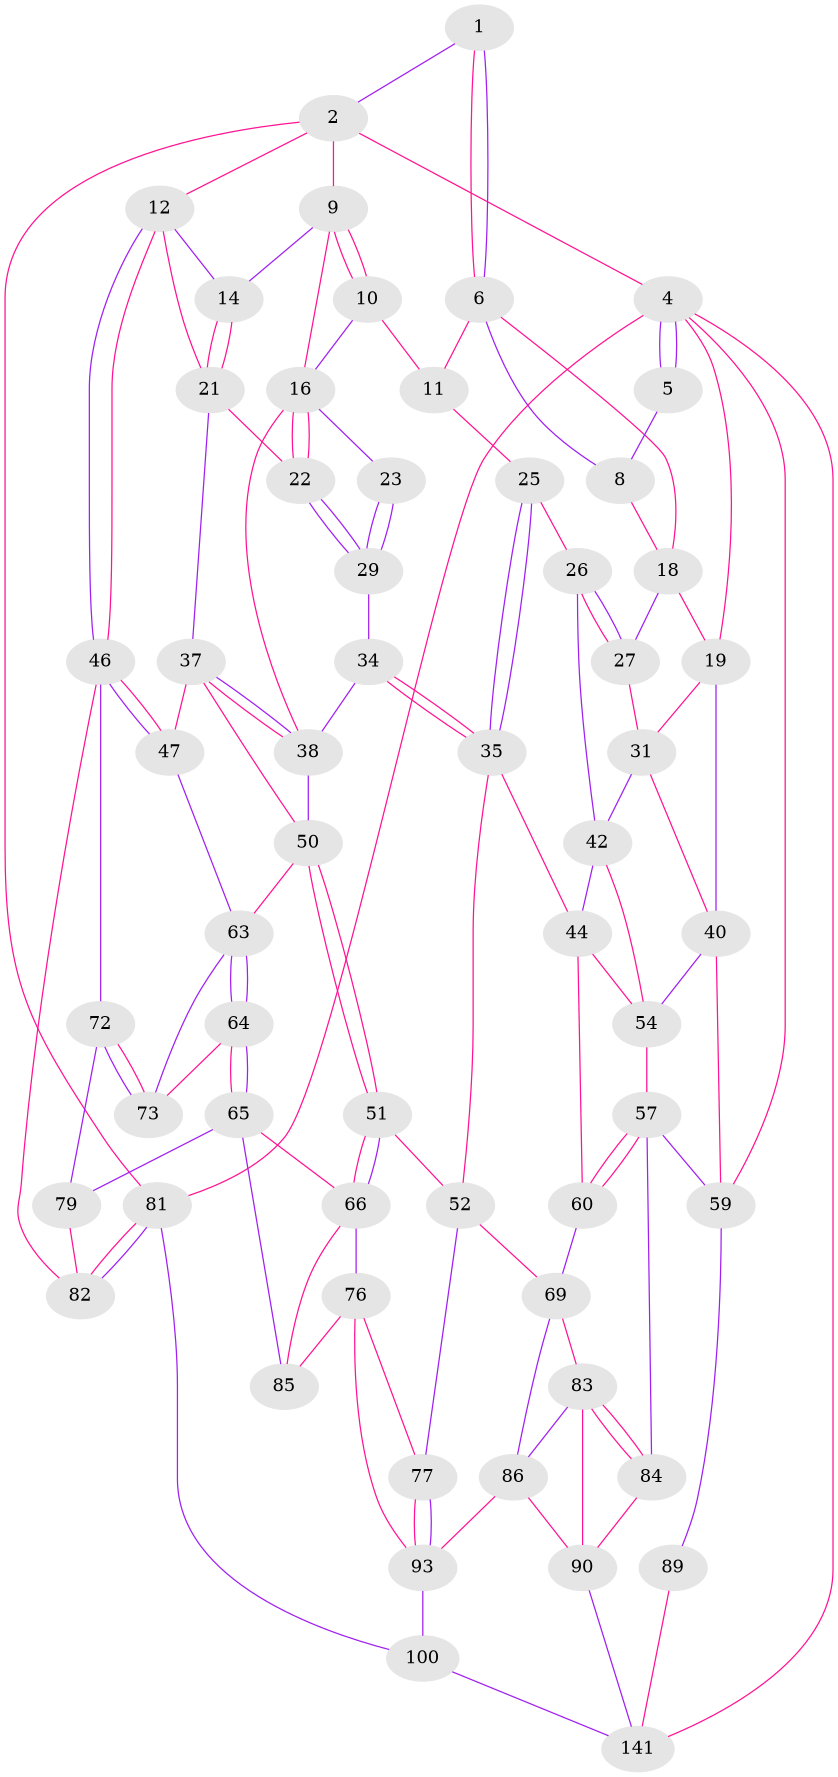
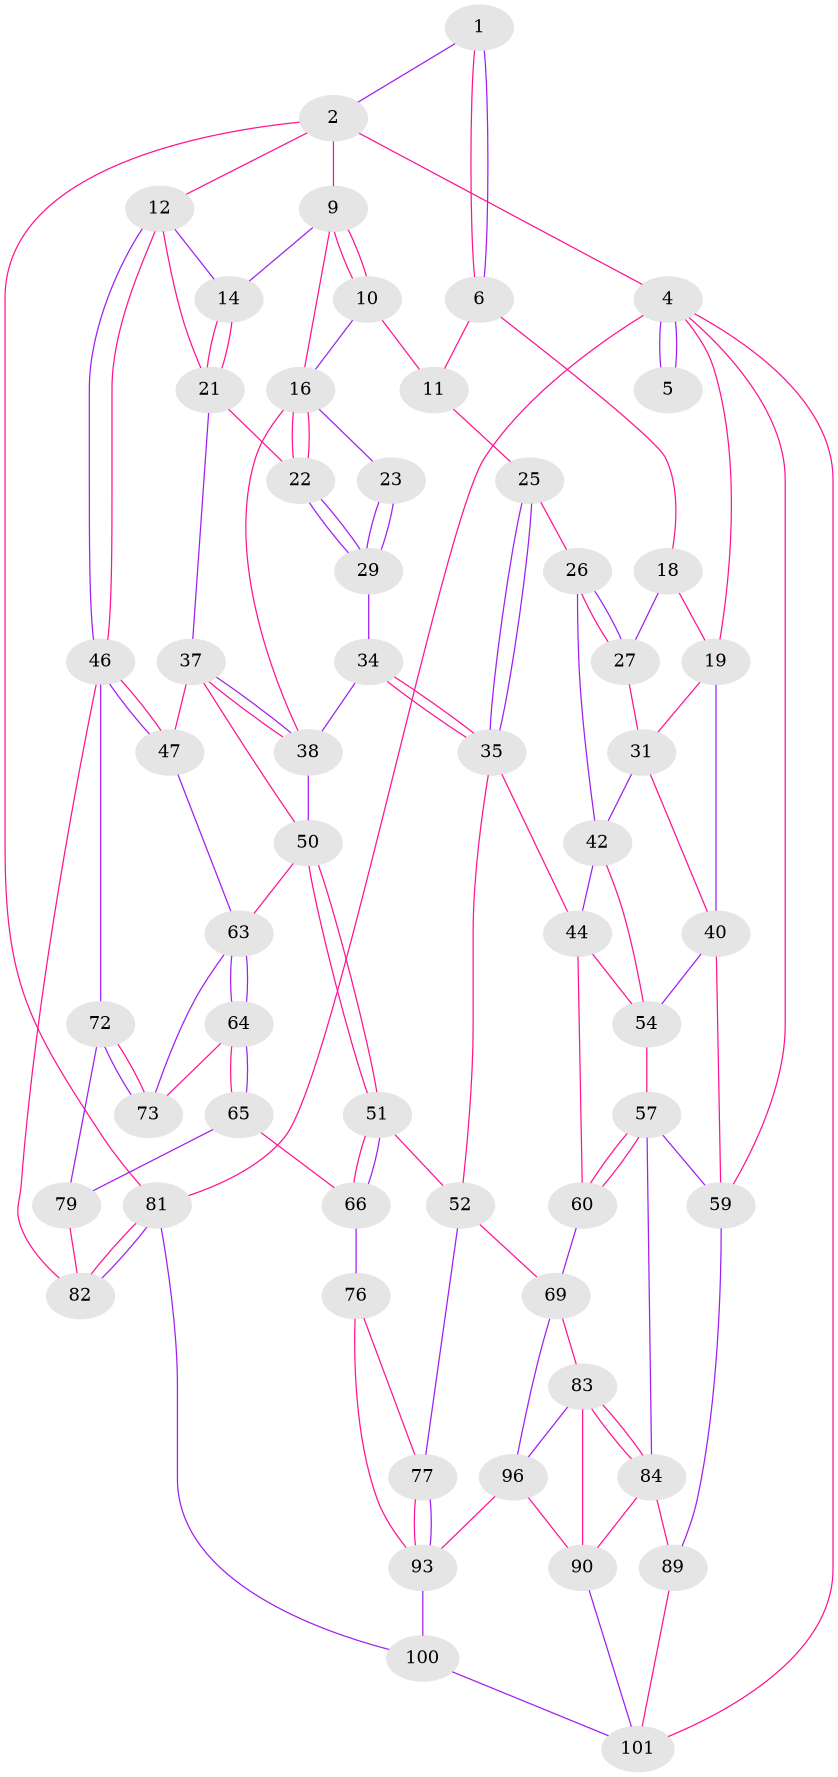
(620, 481) -> none
(284, 1387) -> none
(513, 1477) -> (513, 1477)
none -> (662, 1522)
(638, 1749) -> (638, 1749)
